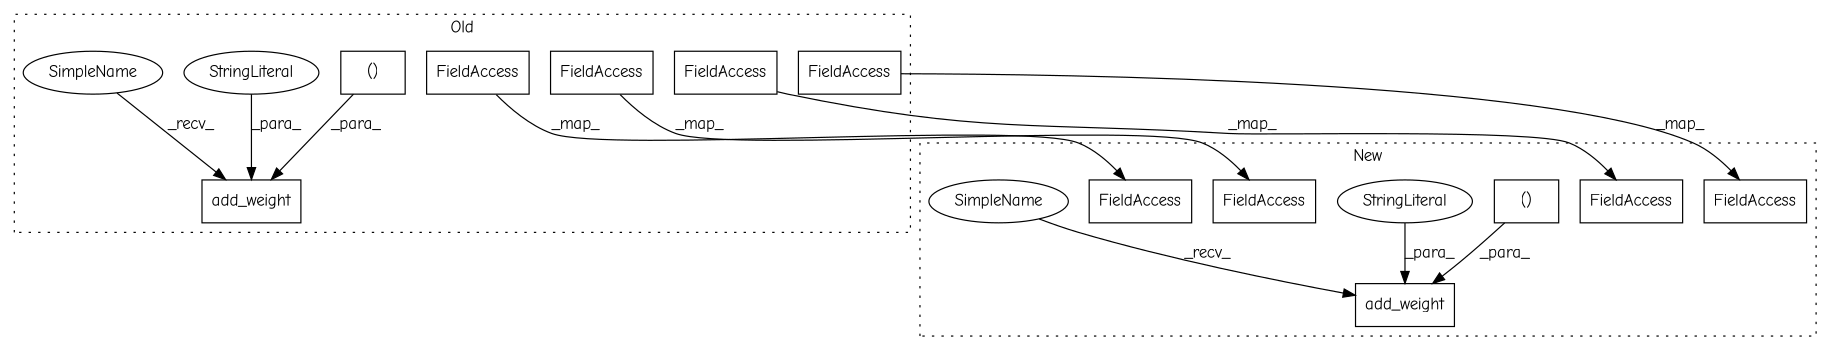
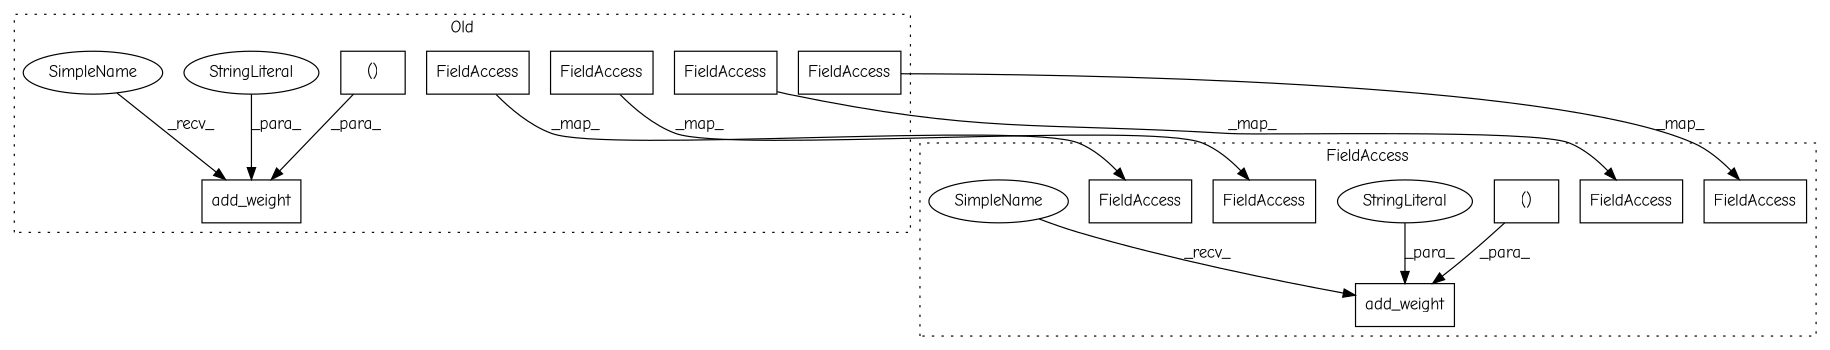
(1368, 157) -> (1368, 157)
